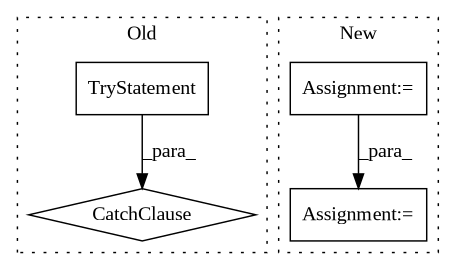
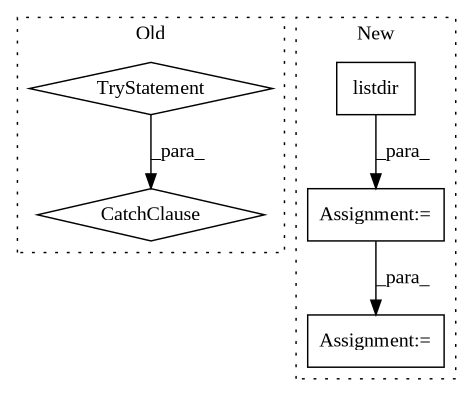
(142, 89) -> (151, 89)
none -> (376, 89)
